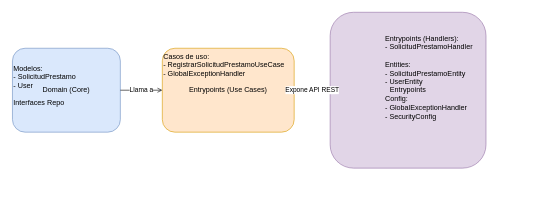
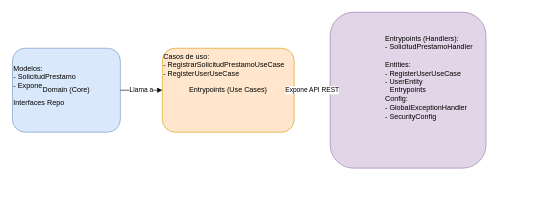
(433, 69) -> (433, 69)
(229, 70) -> (229, 70)
(48, 82) -> (48, 82)
(158, 90) -> (156, 90)
